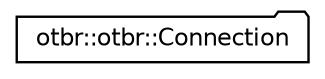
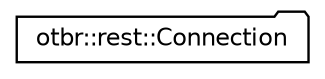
(163, 39) -> (163, 39)
